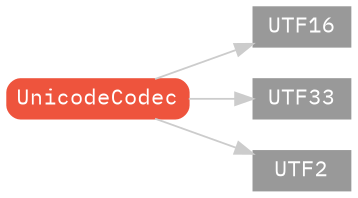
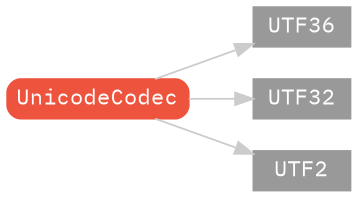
(302, 27) -> (302, 27)
(302, 99) -> (302, 99)
